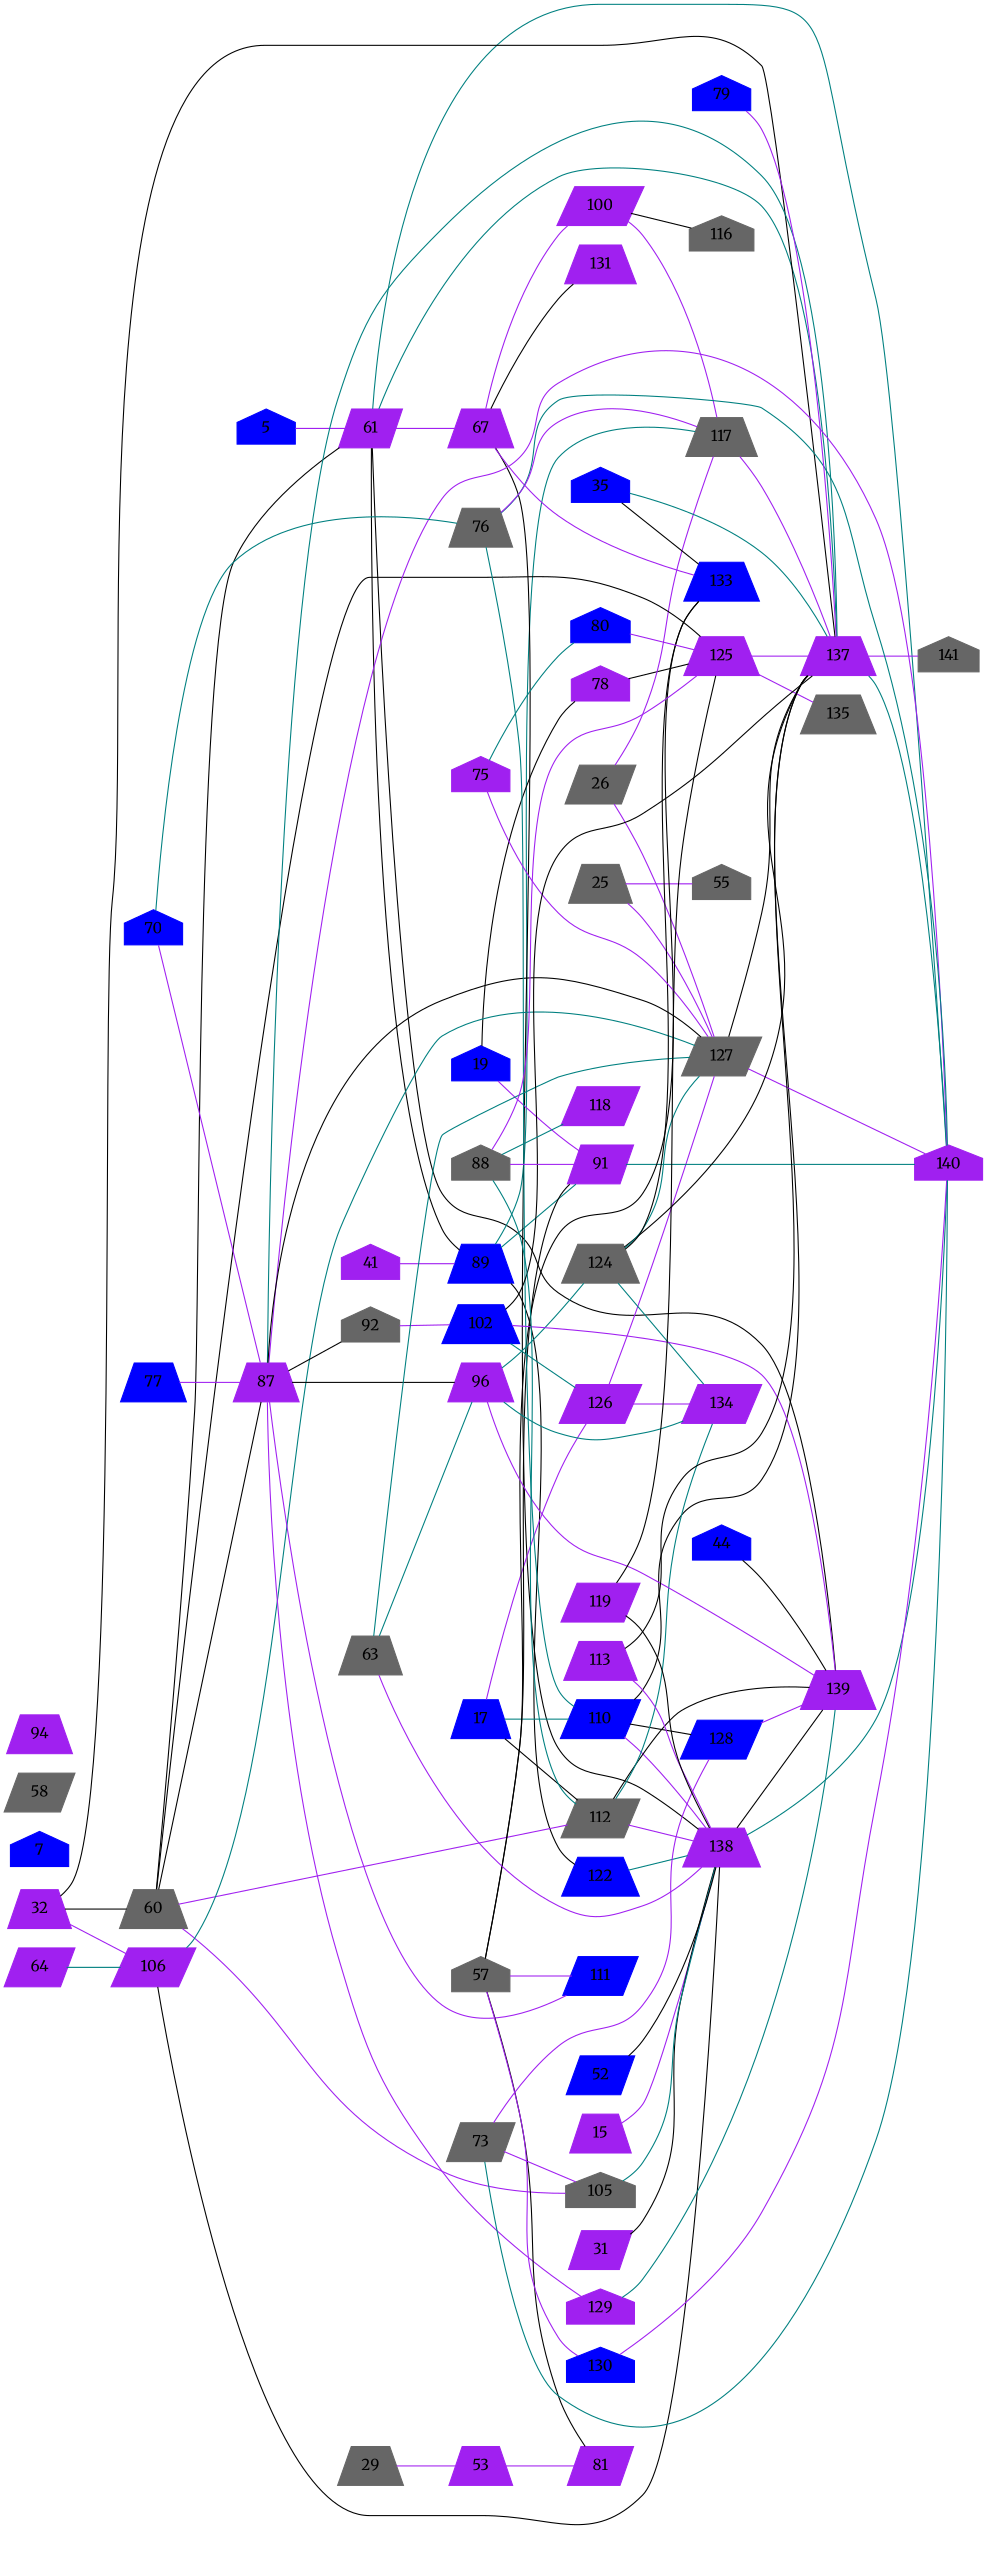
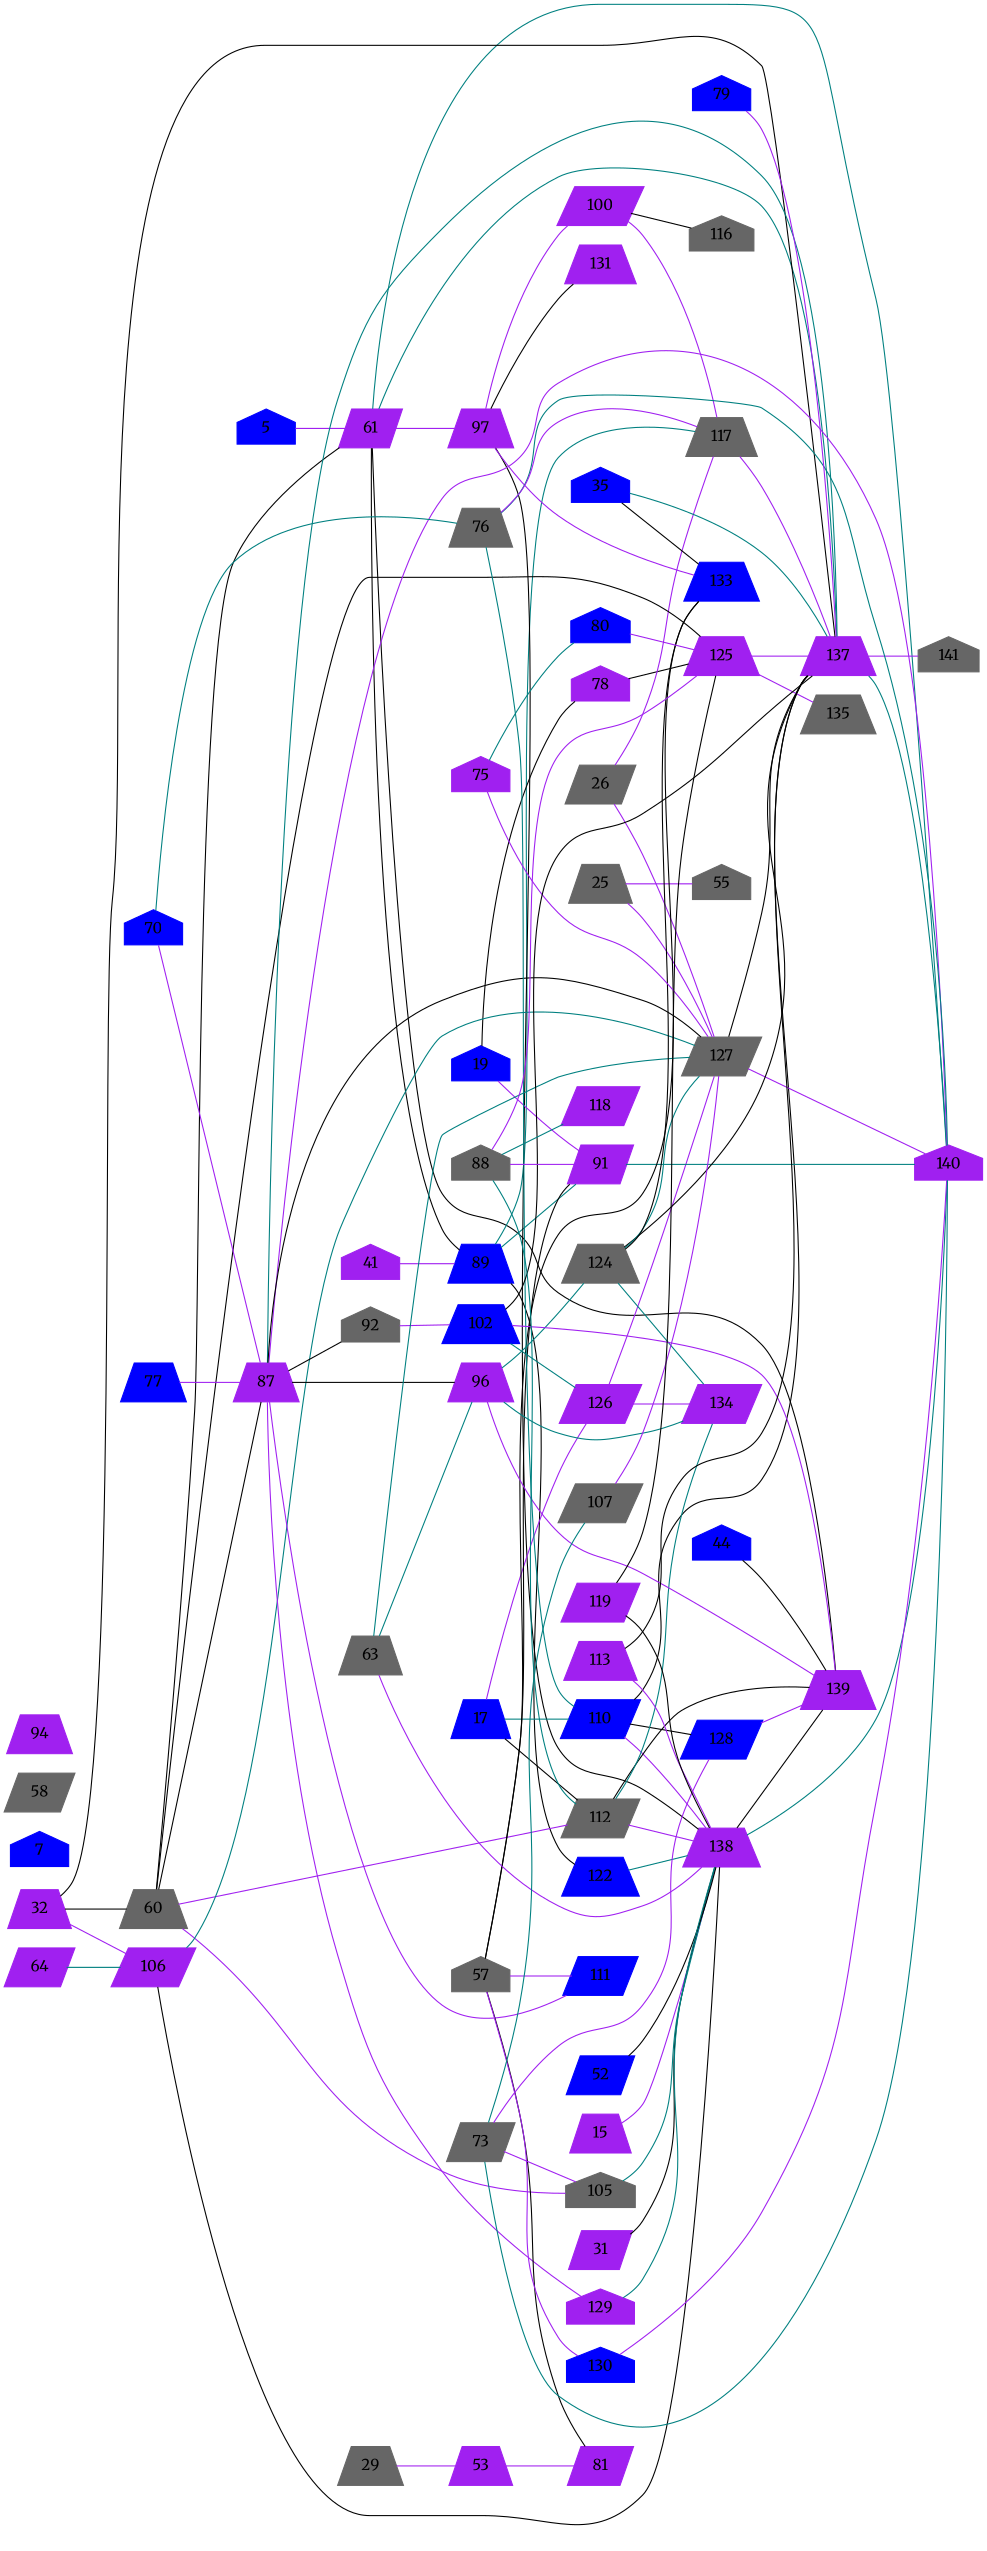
(481, 428) -> (481, 428)
none -> (600, 1503)
(768, 2019) -> (677, 2155)
